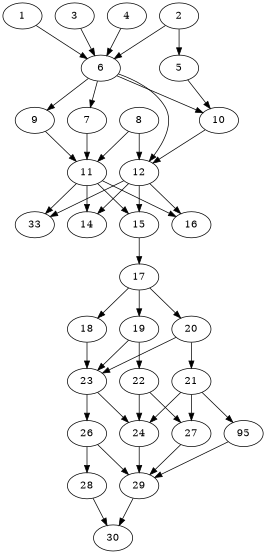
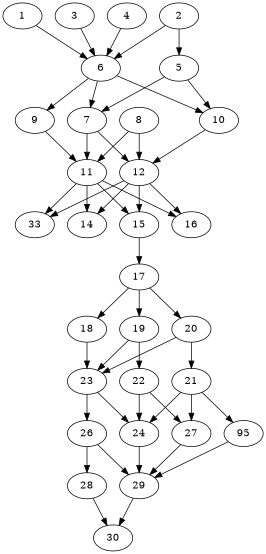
none -> (136, 92)
(164, 105) -> (110, 143)
